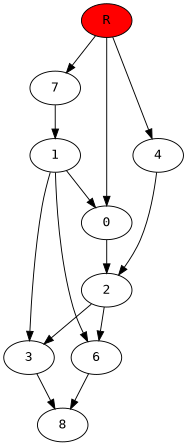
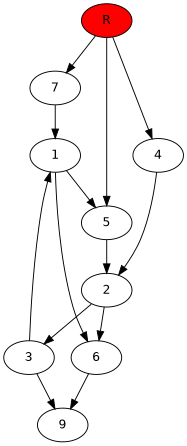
(107, 223) -> (107, 223)
(36, 251) -> (35, 261)
(63, 425) -> (63, 425)
